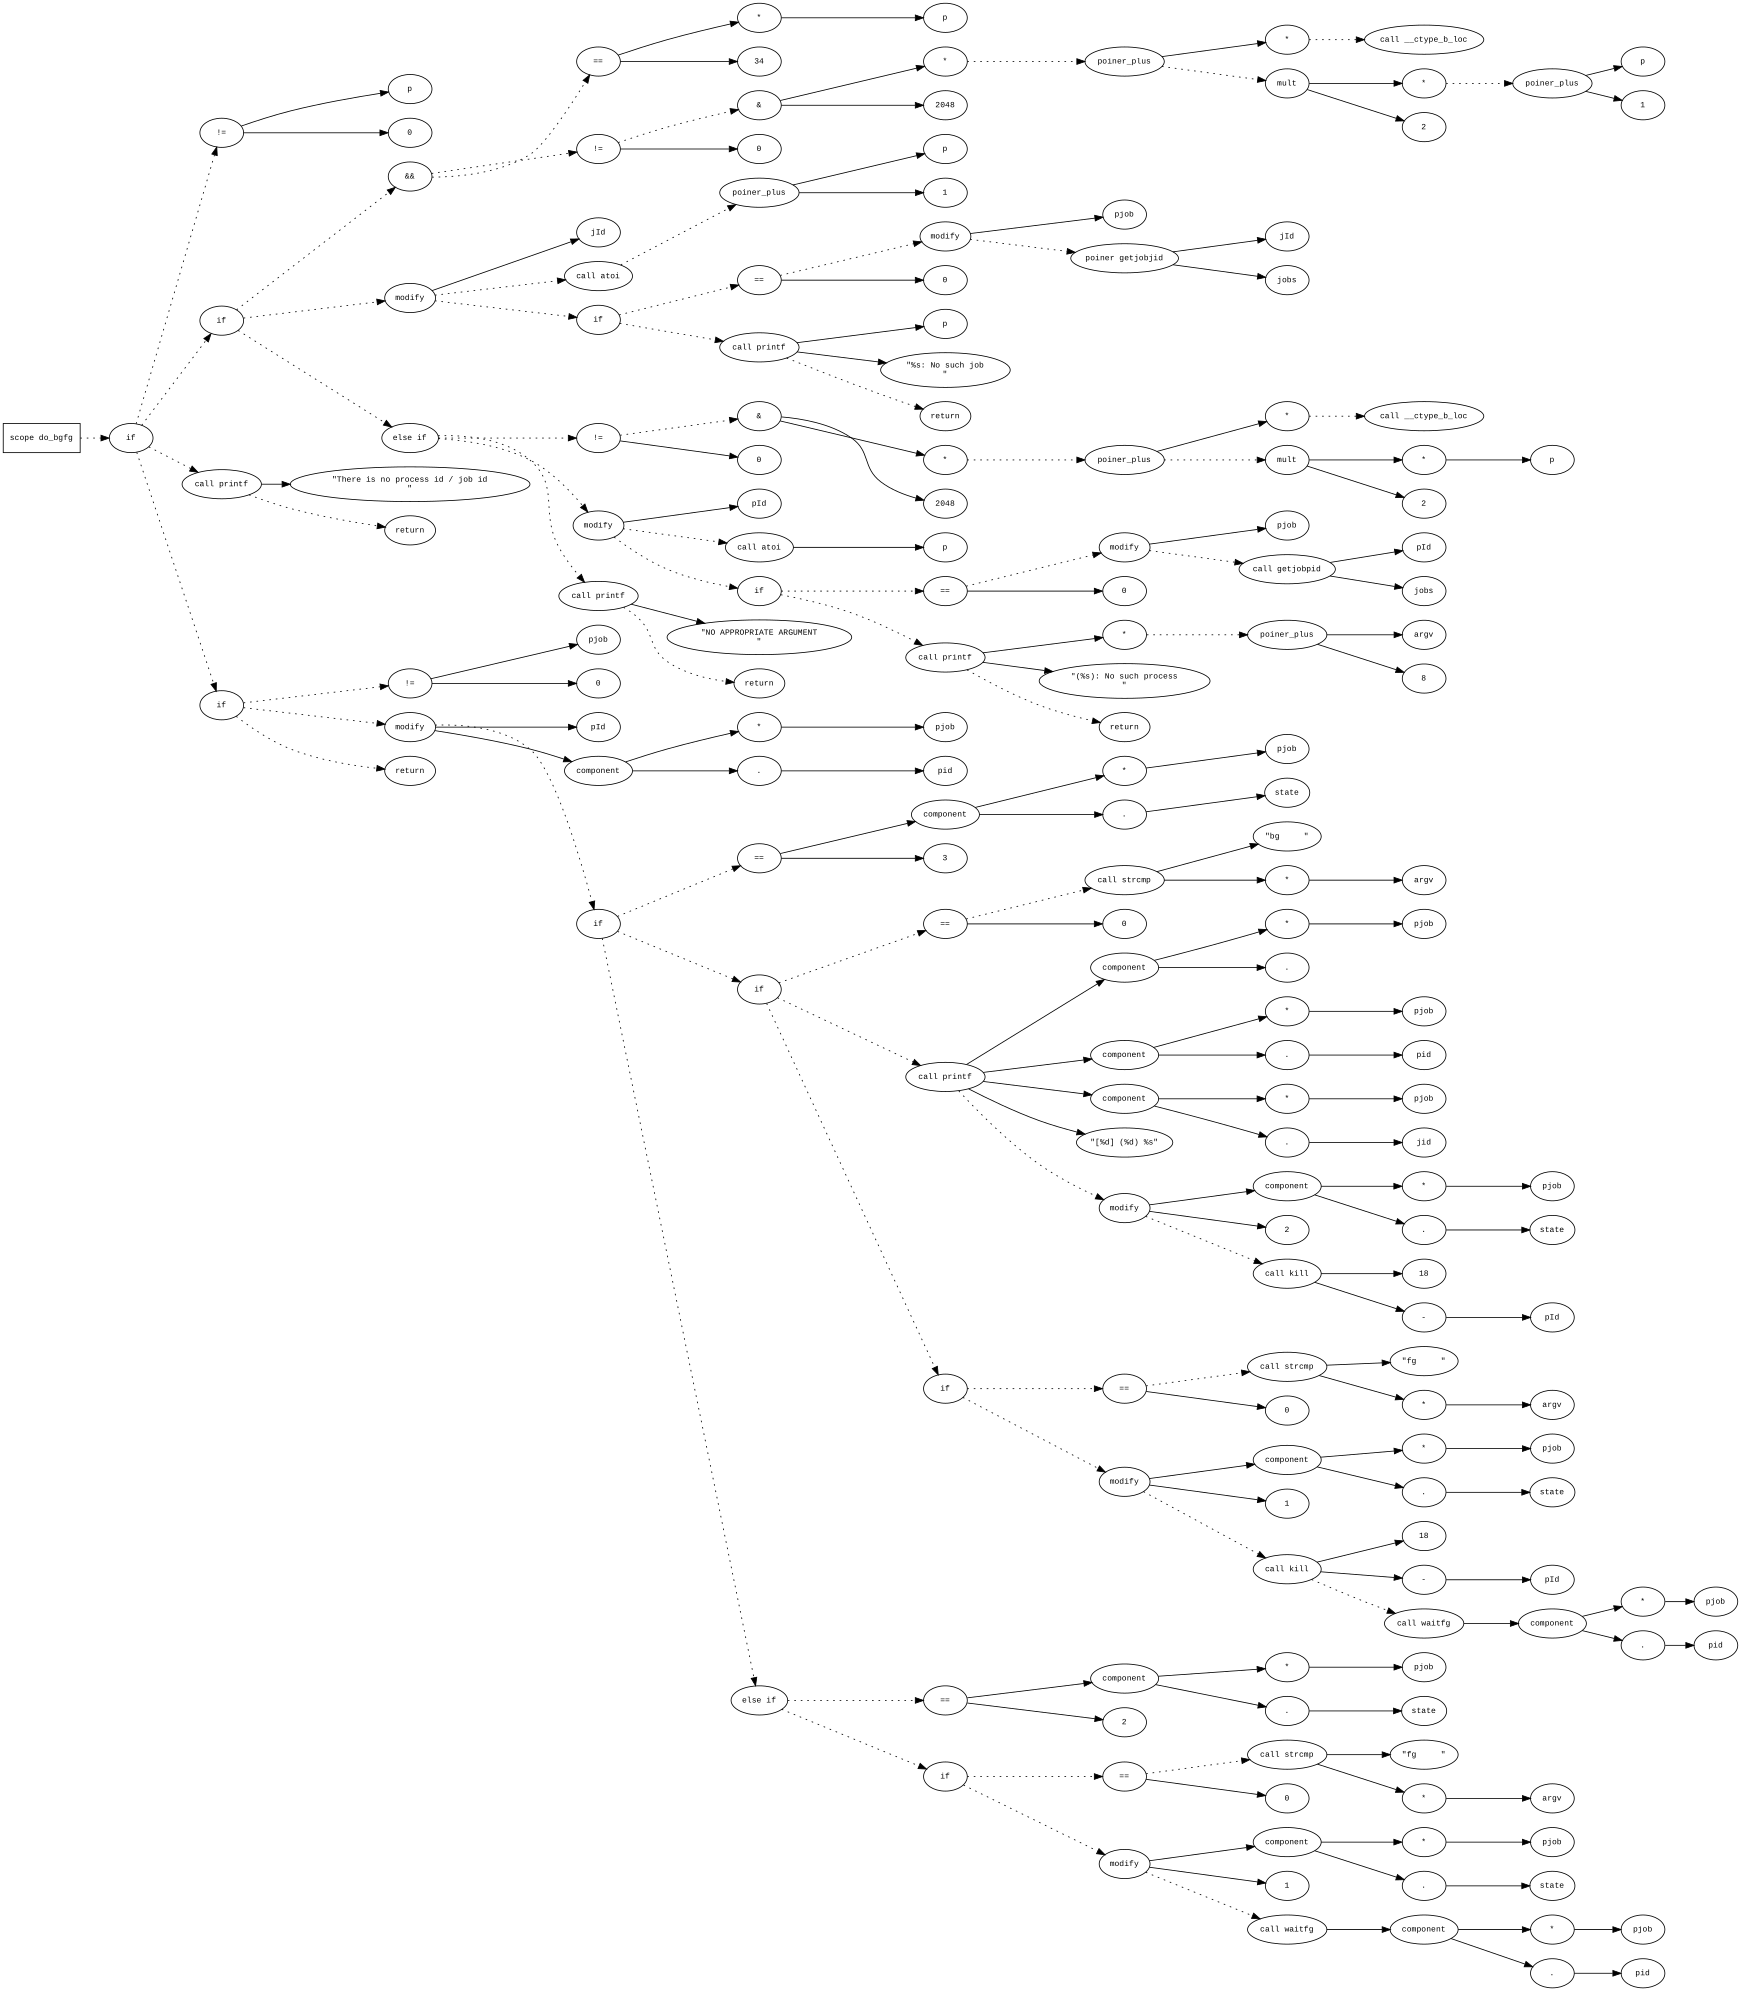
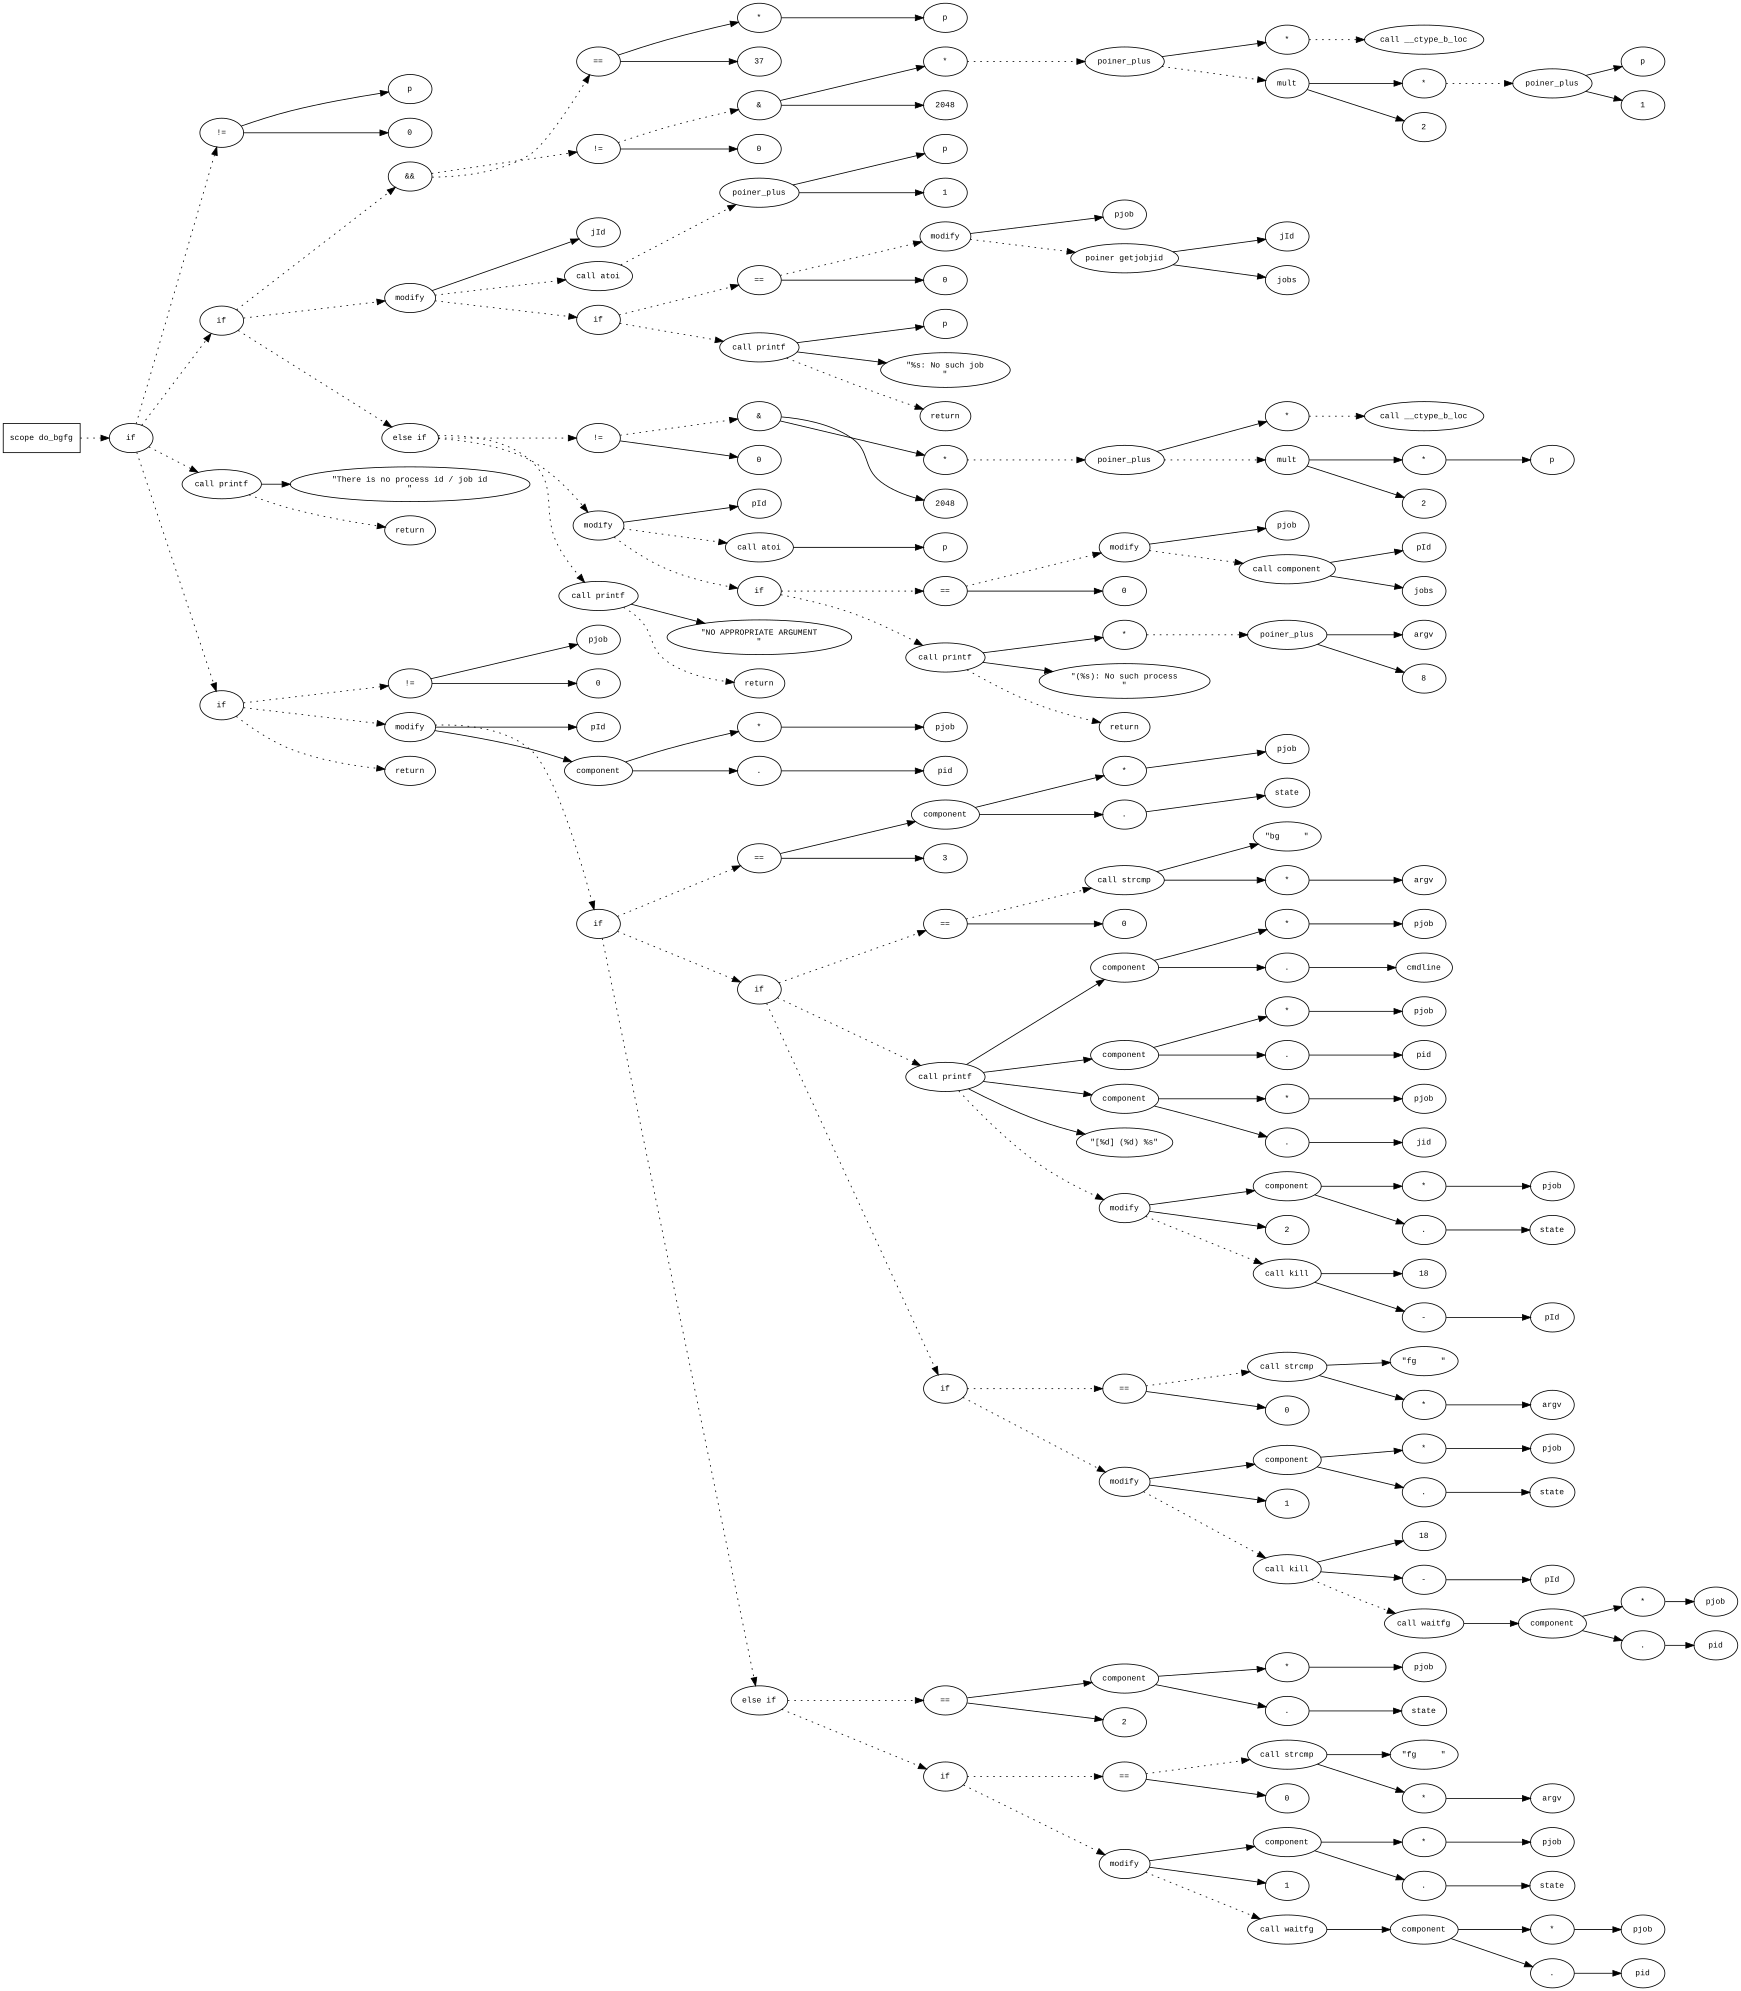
(759, 62) -> (759, 62)
(1287, 569) -> (1287, 569)
none -> (1424, 968)
